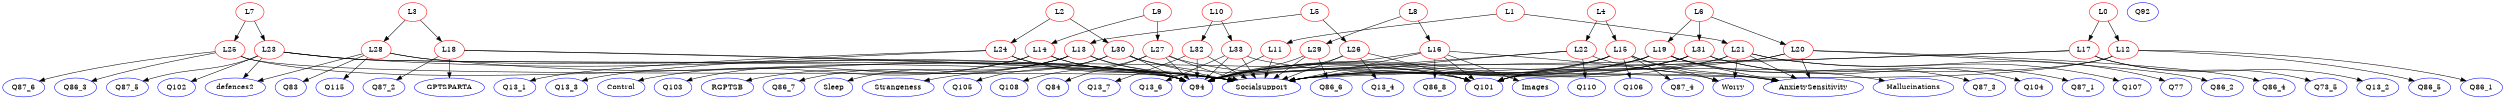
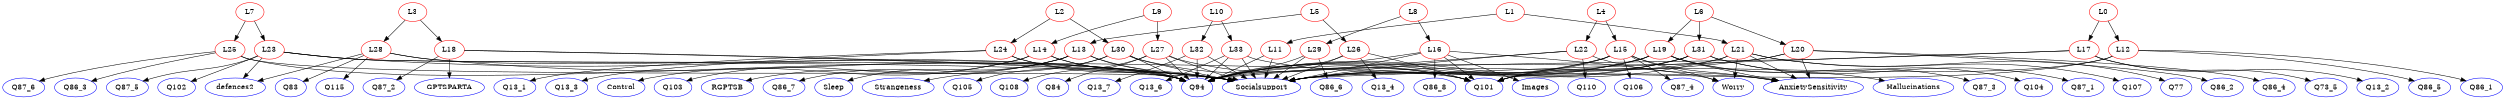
(2143, 12) -> none
